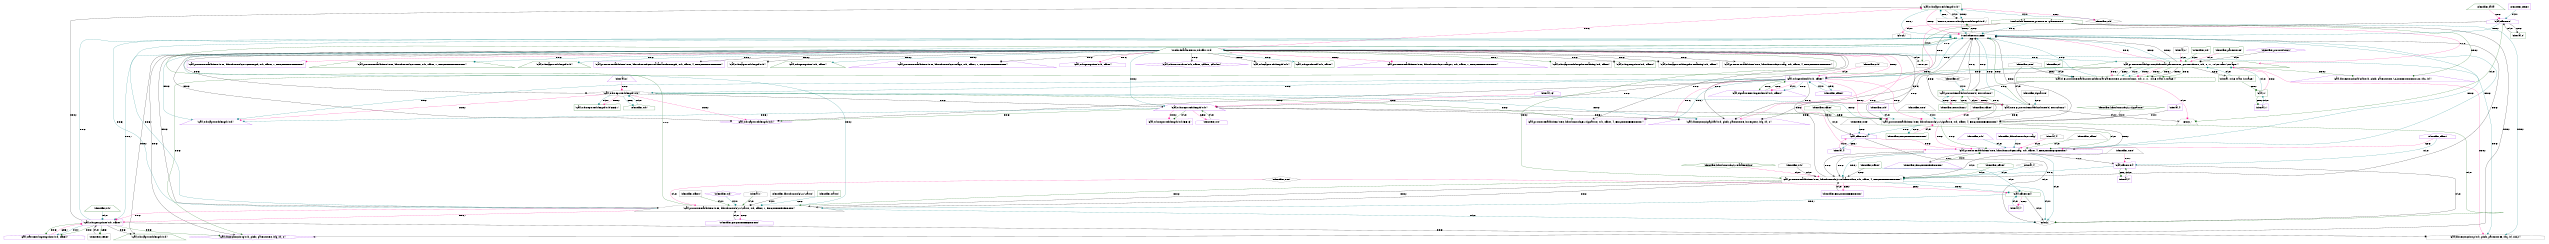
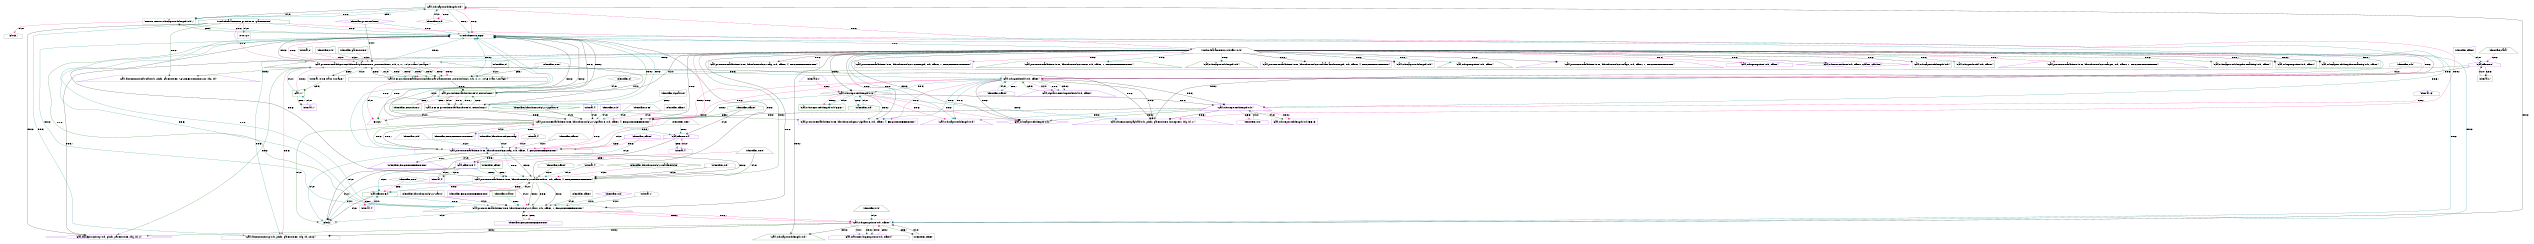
(2249, 35) -> (417, 28)
(1572, 51) -> (679, 57)
